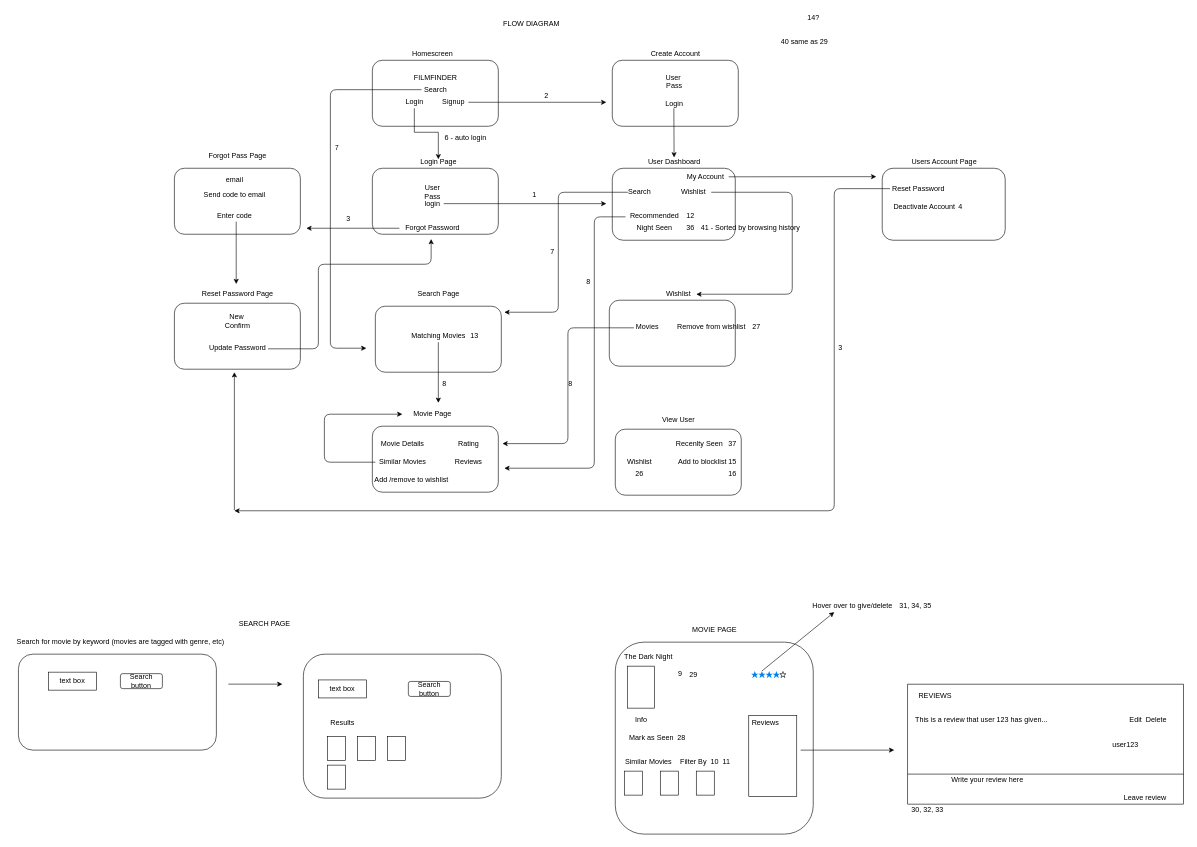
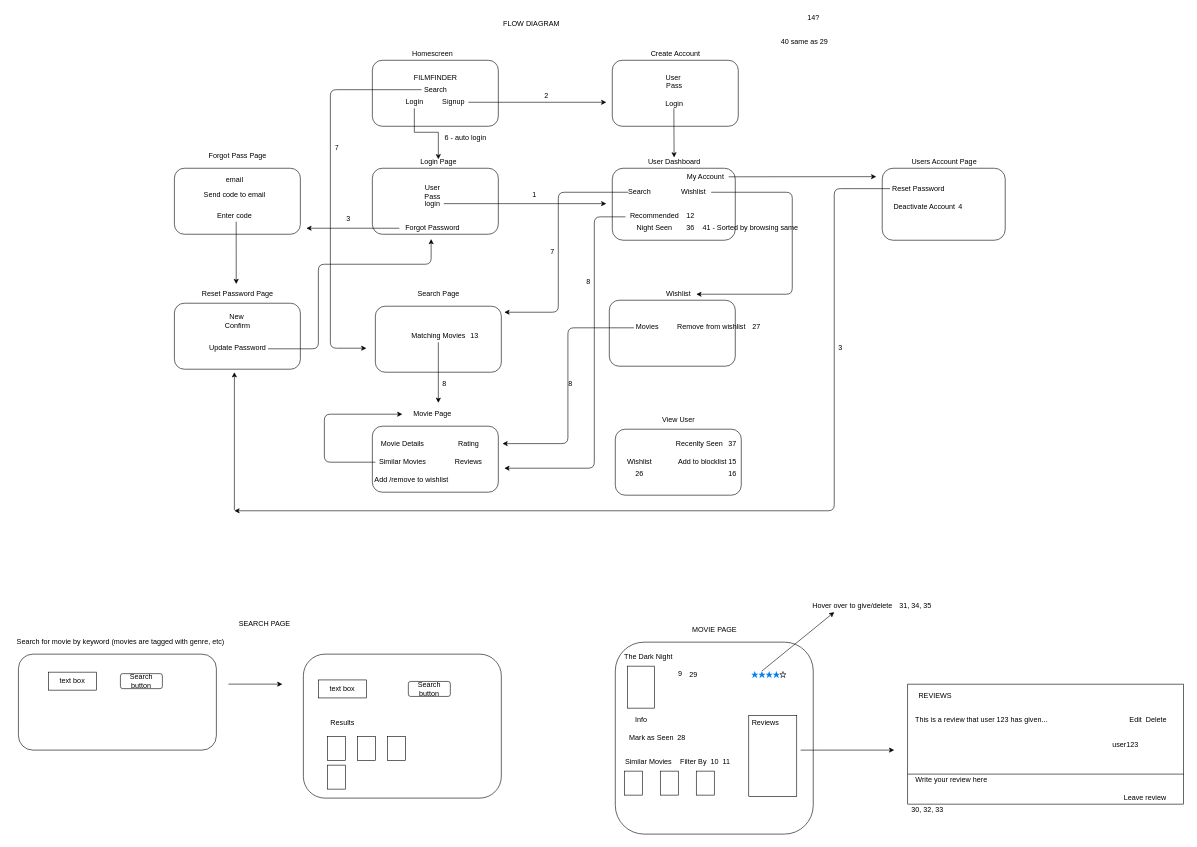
(751, 228) -> (751, 228)
(987, 780) -> (951, 780)
